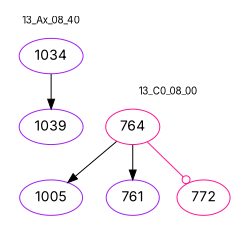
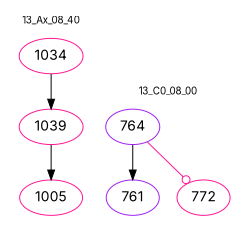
(51, 56) -> (51, 56)
(51, 127) -> (51, 127)
(133, 127) -> (133, 127)
(104, 152) -> (51, 157)
(51, 198) -> (51, 198)
